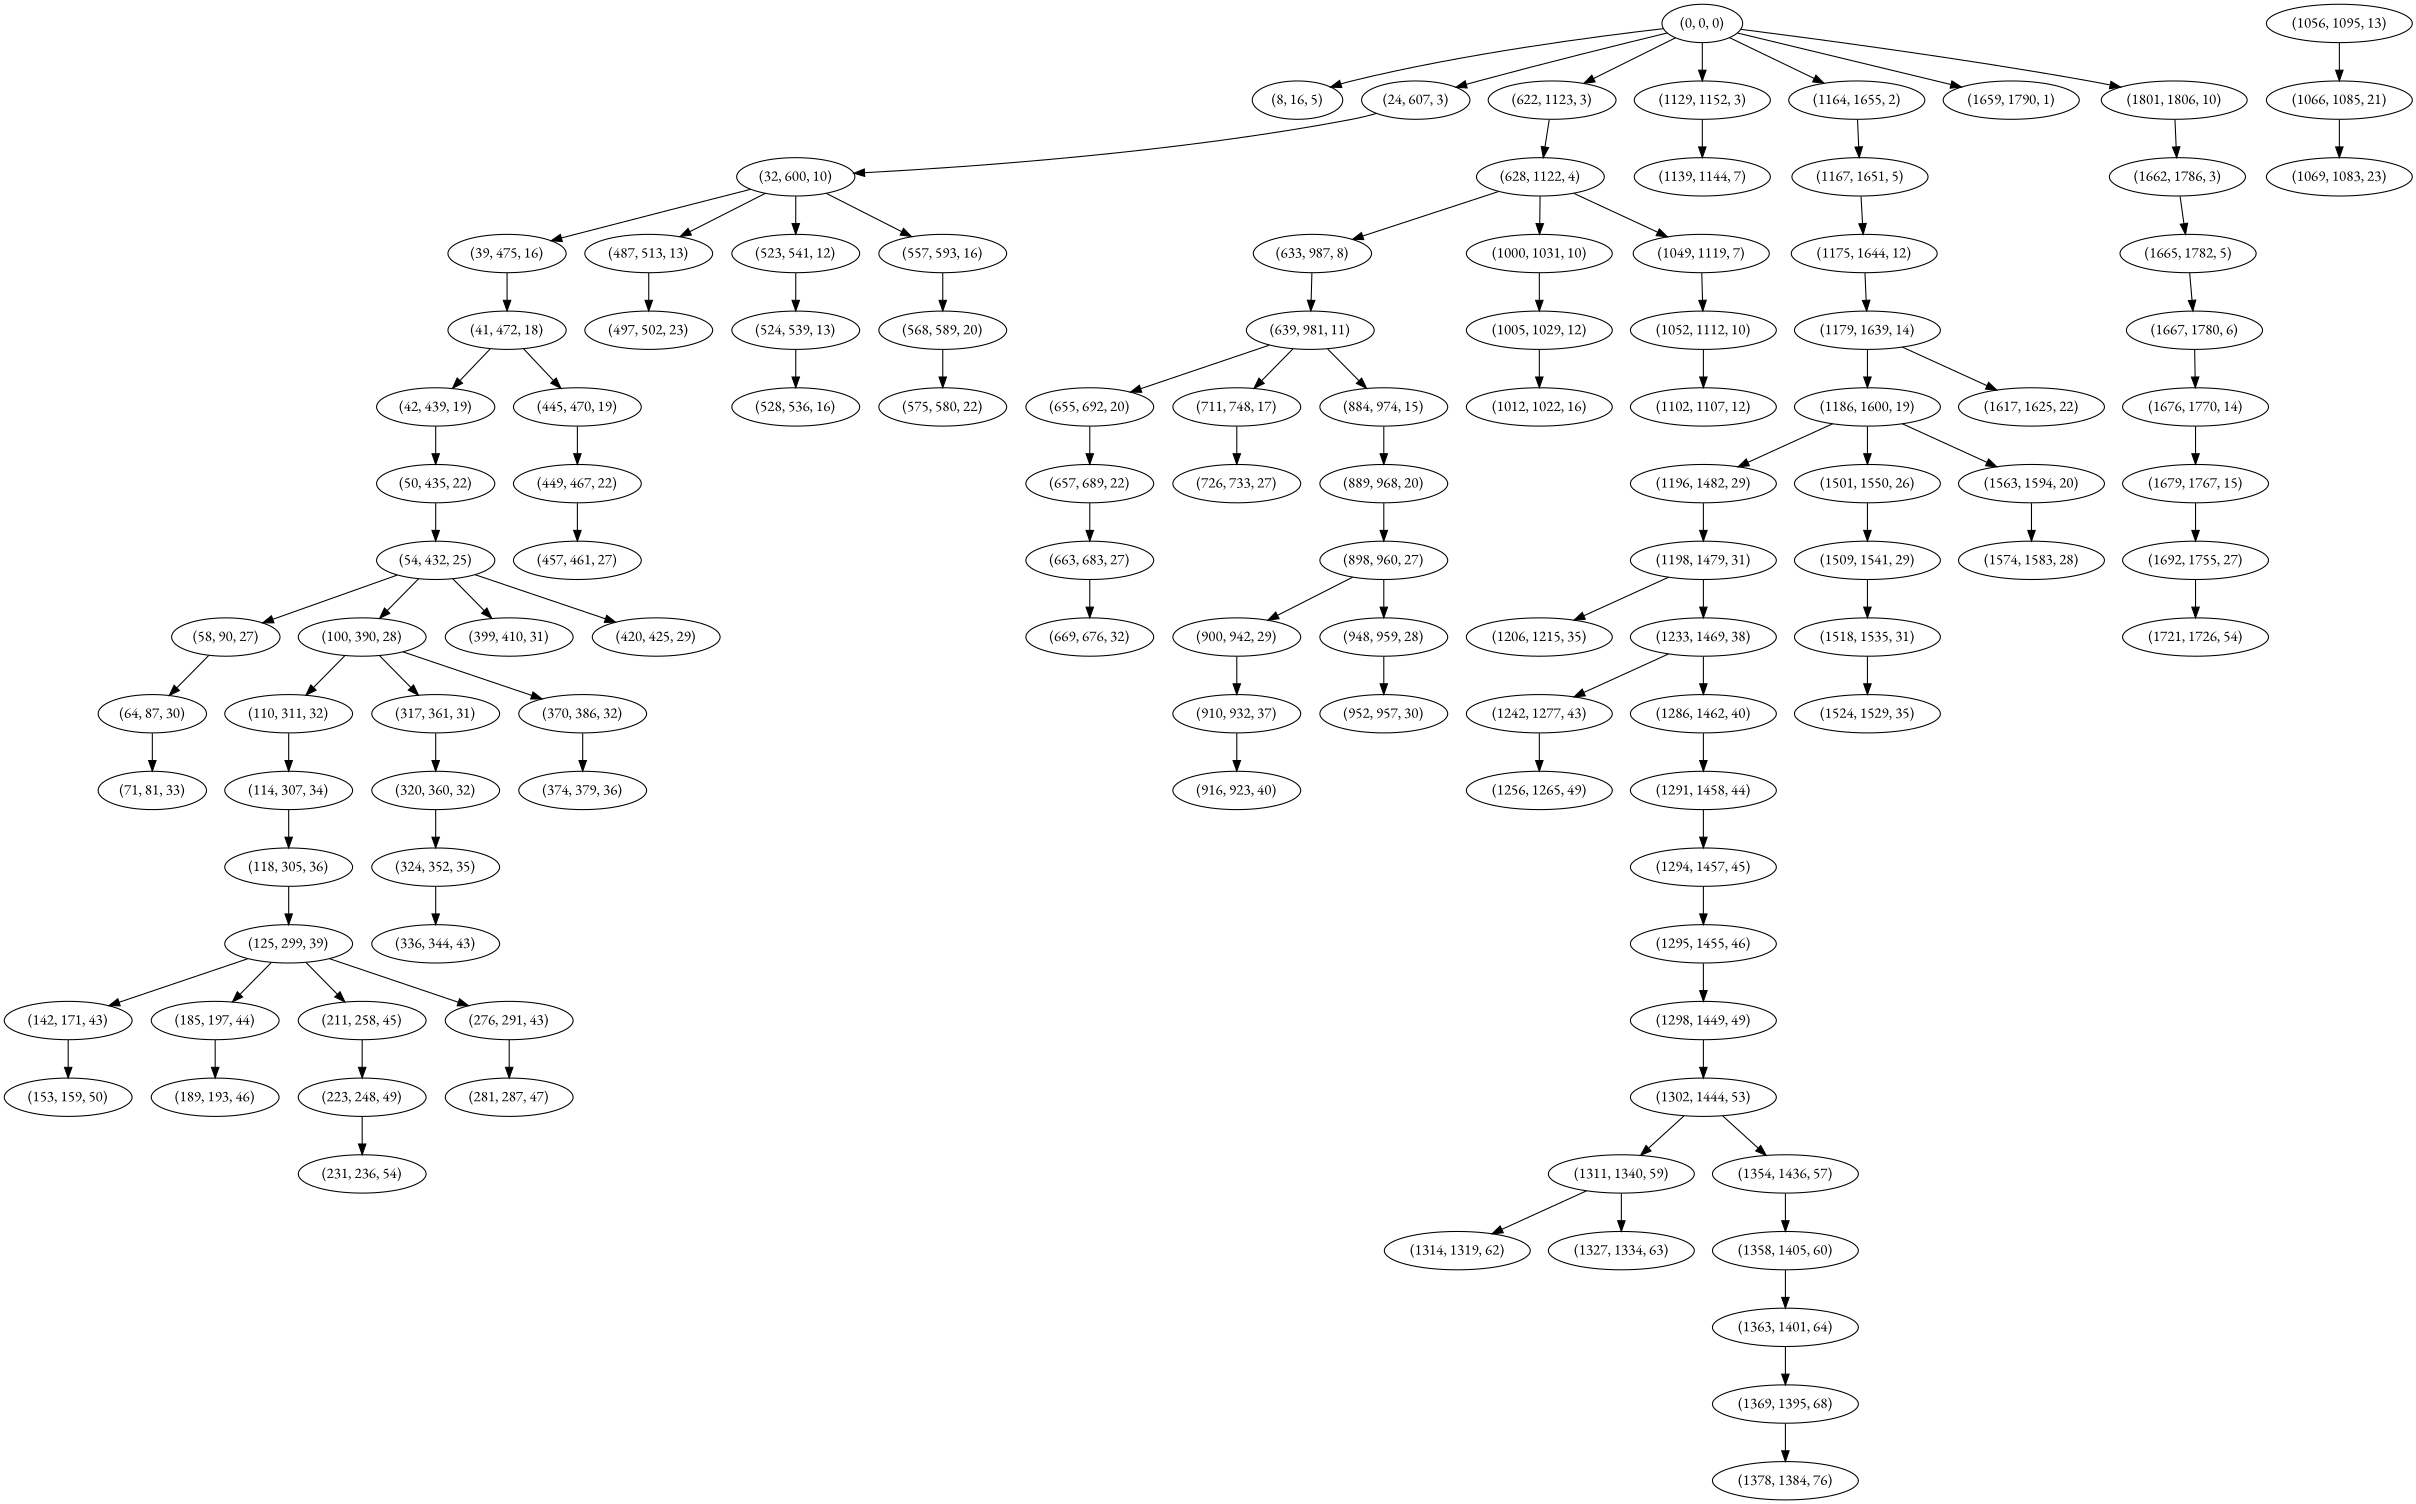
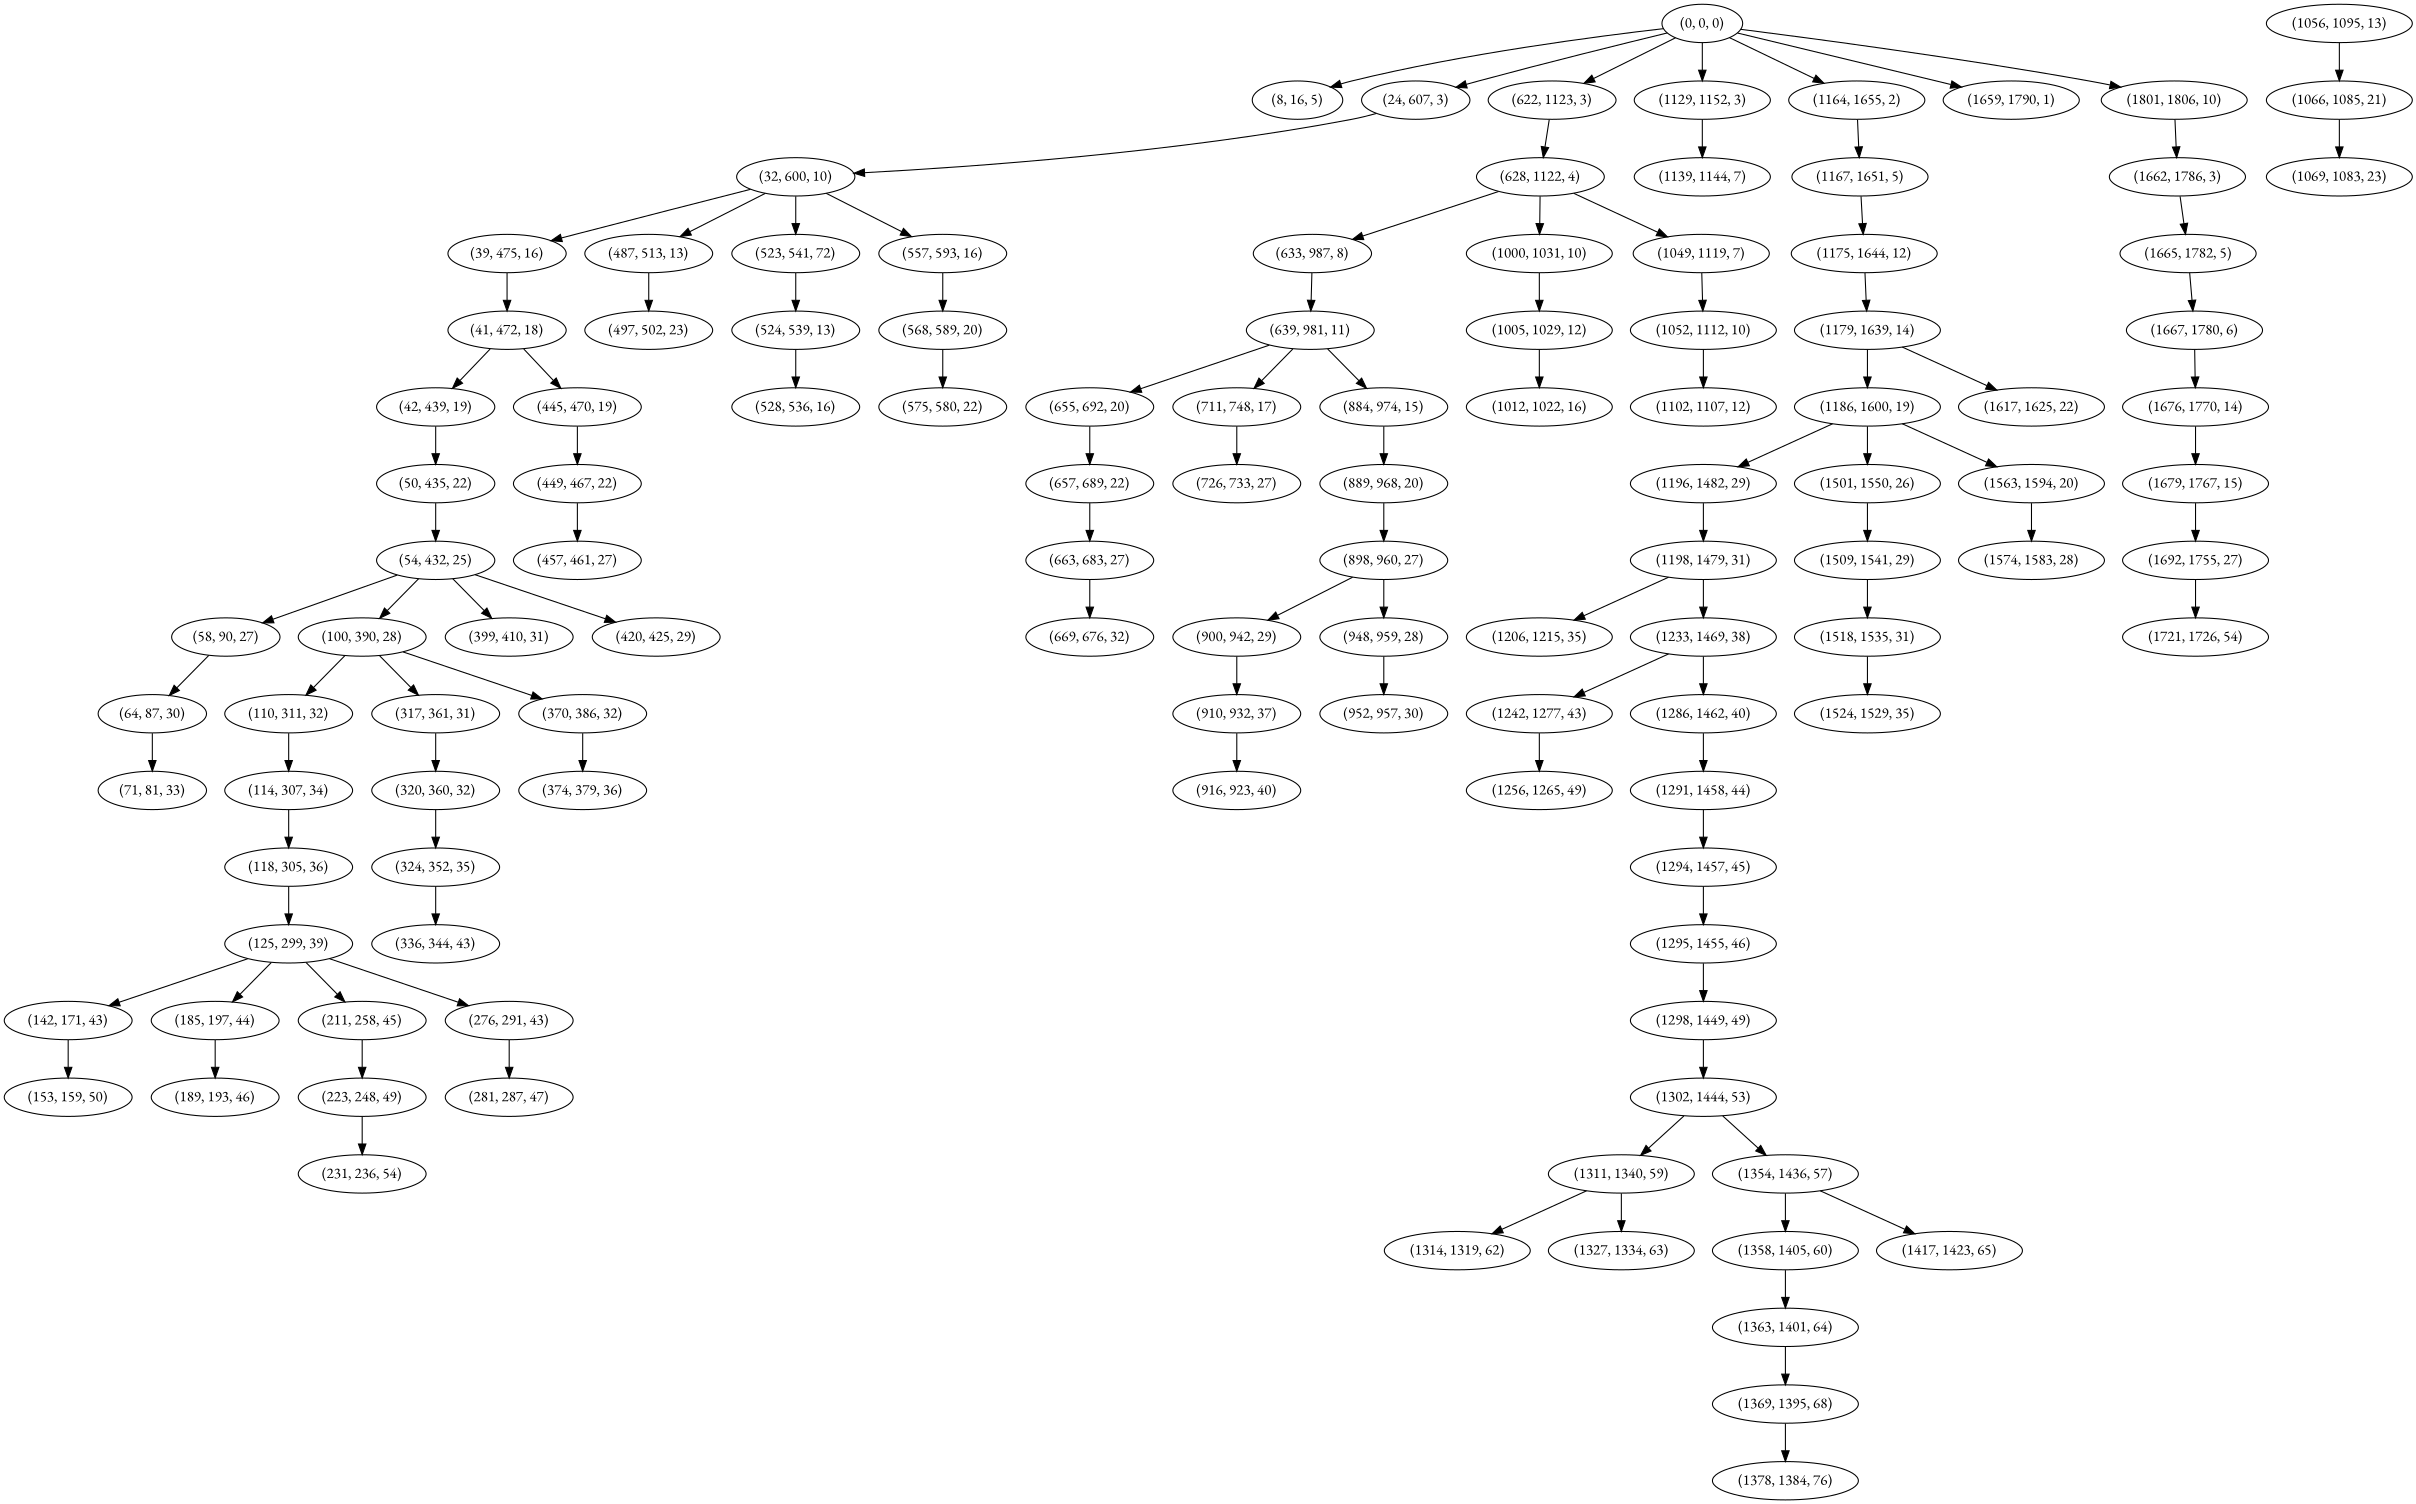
(796, 254) -> (796, 254)
none -> (1949, 1251)
